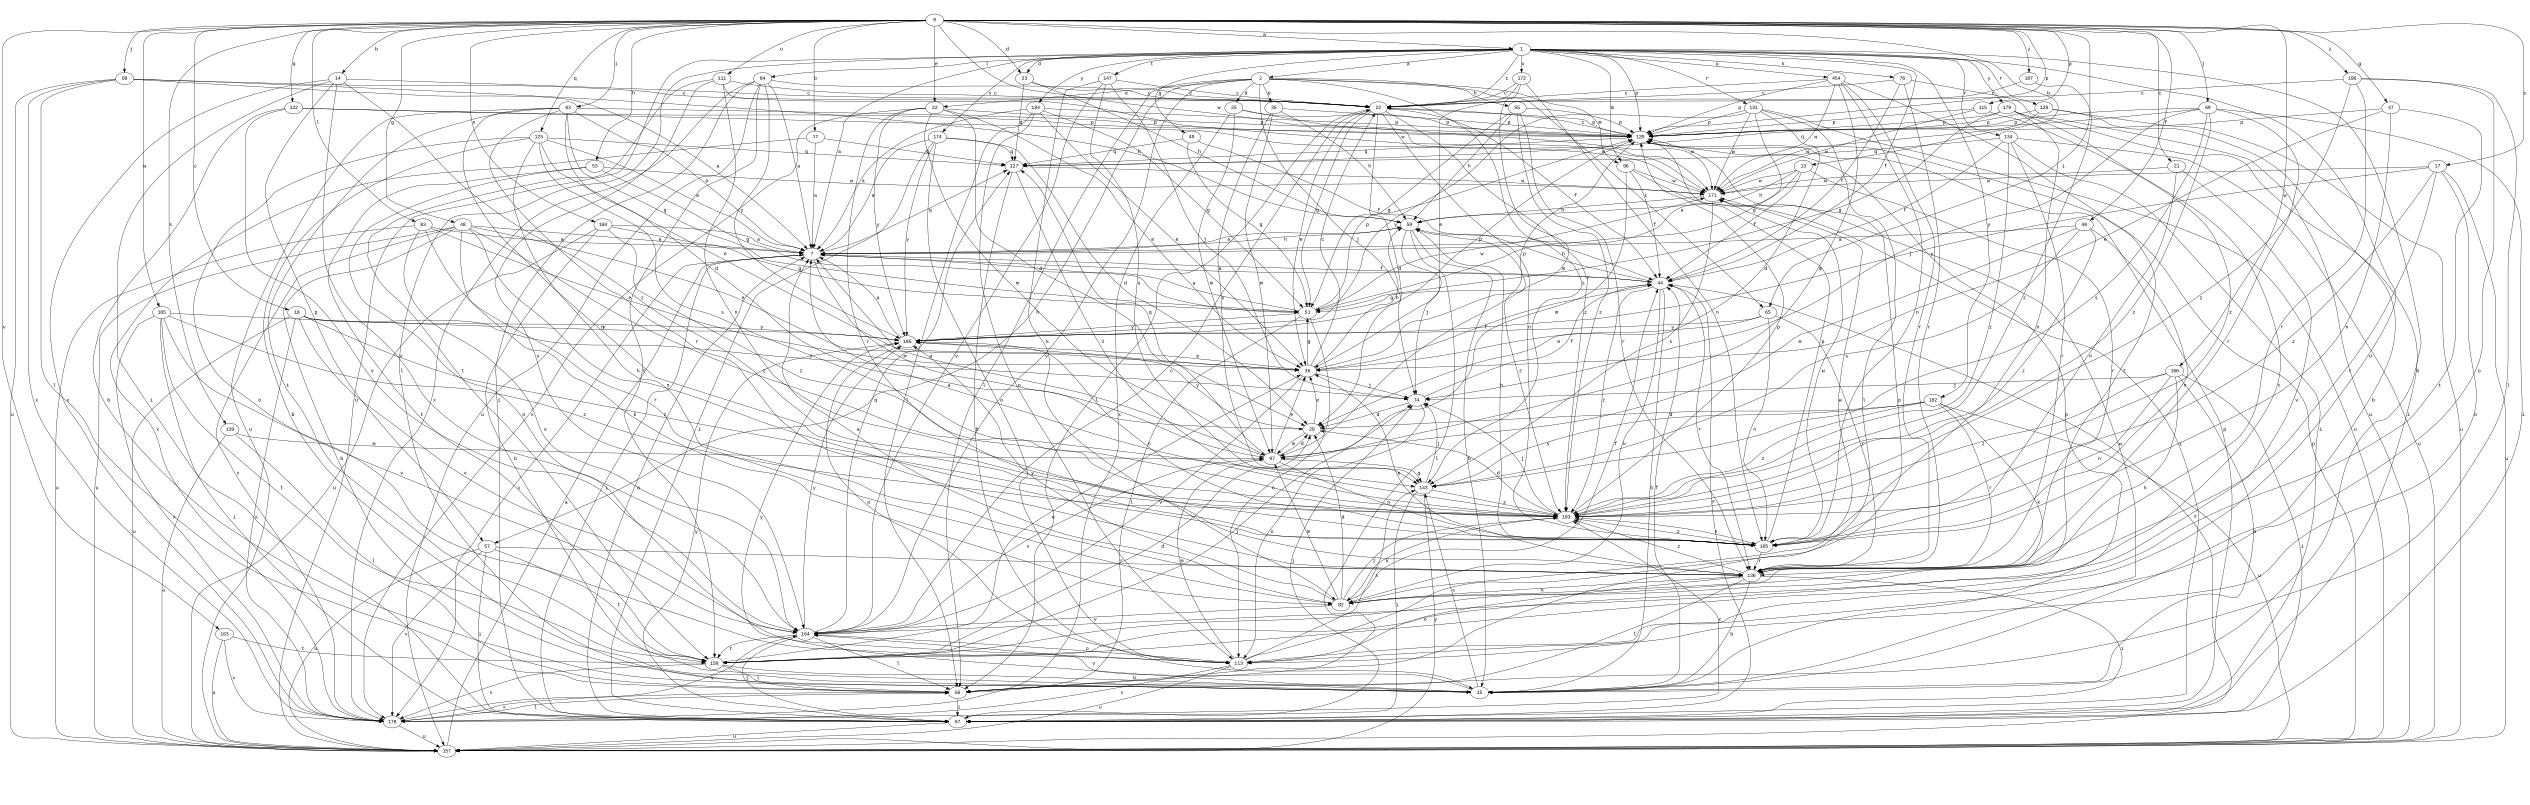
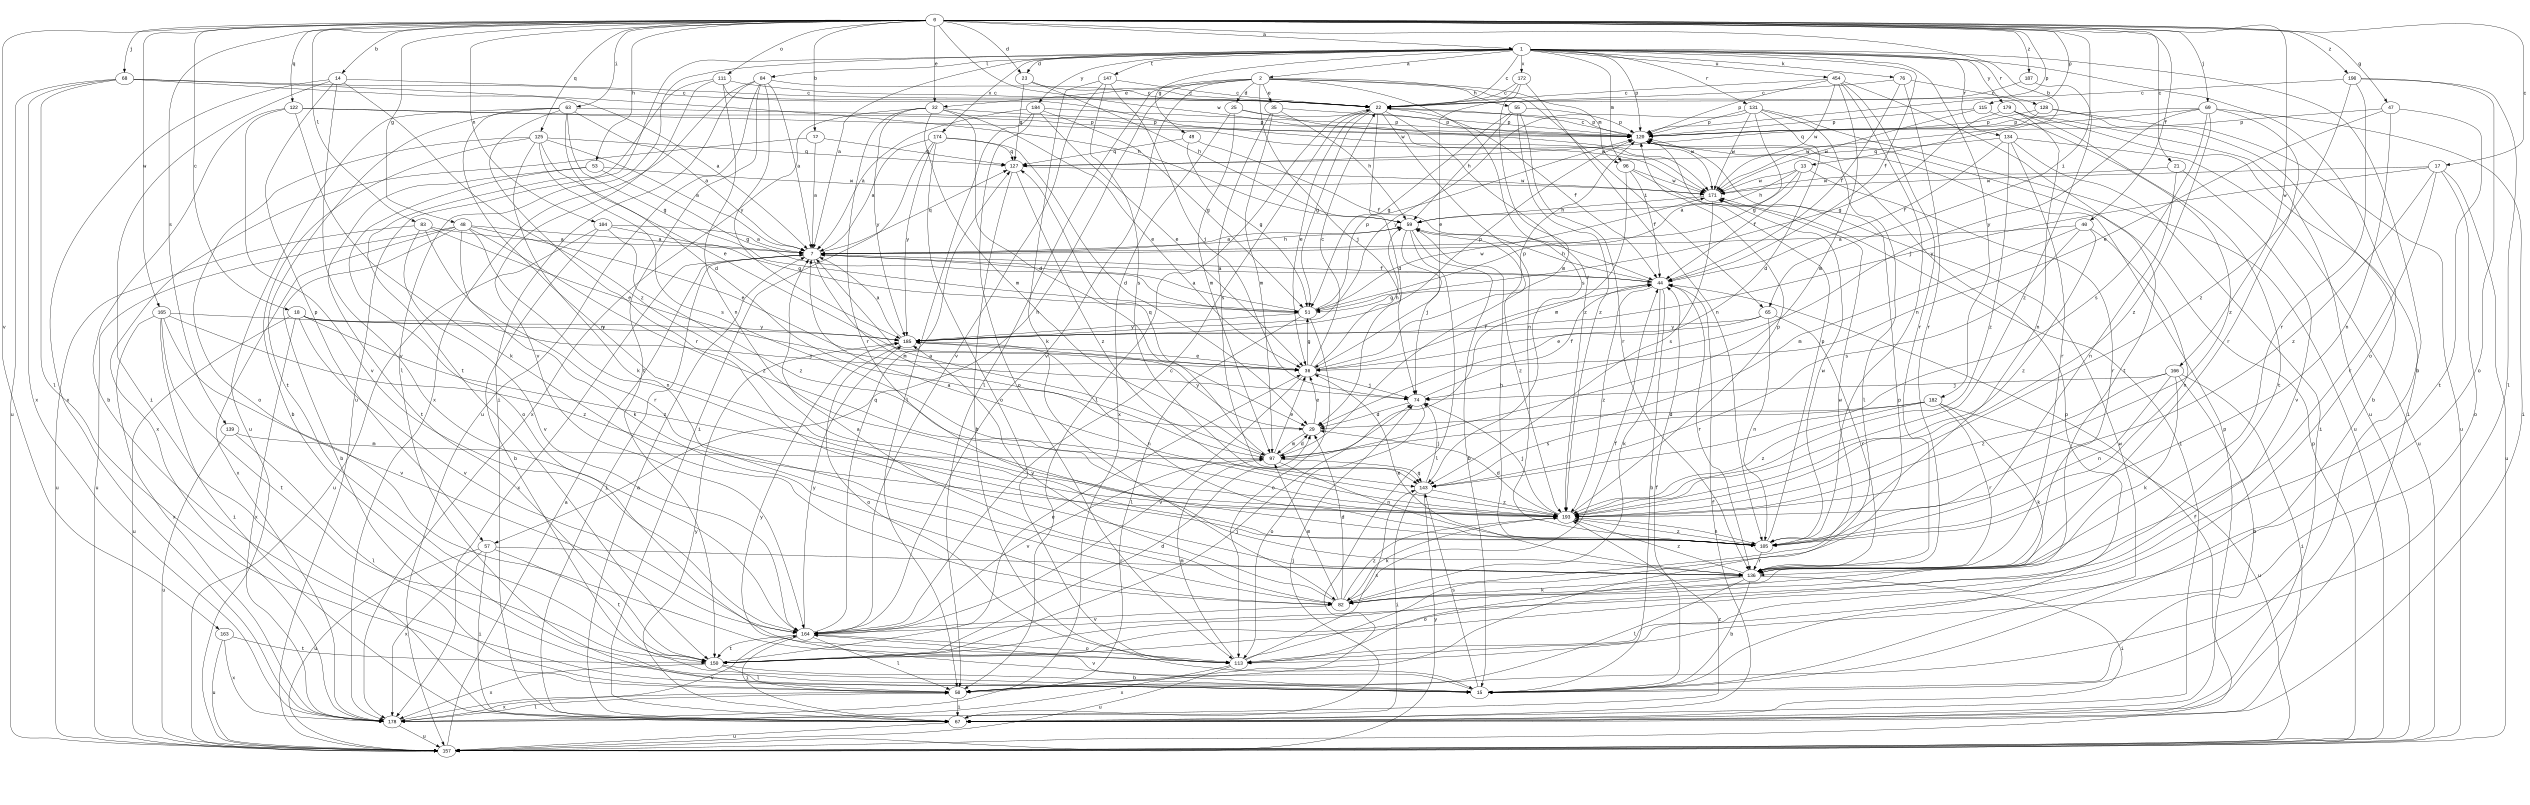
(1836, 127) -> none
(1314, 152) -> none
none -> (748, 475)
